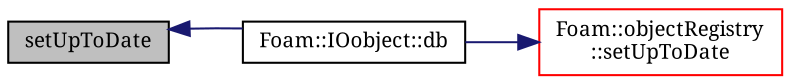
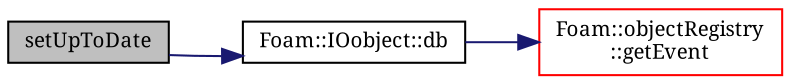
(216, 28) -> (195, 56)
(661, 42) -> (661, 42)
